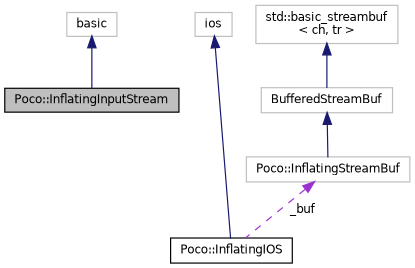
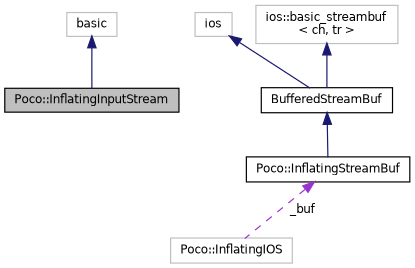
(327, 24) -> (327, 24)
(327, 100) -> (327, 100)
(223, 143) -> (275, 65)
(328, 169) -> (328, 169)
(231, 251) -> (231, 251)
